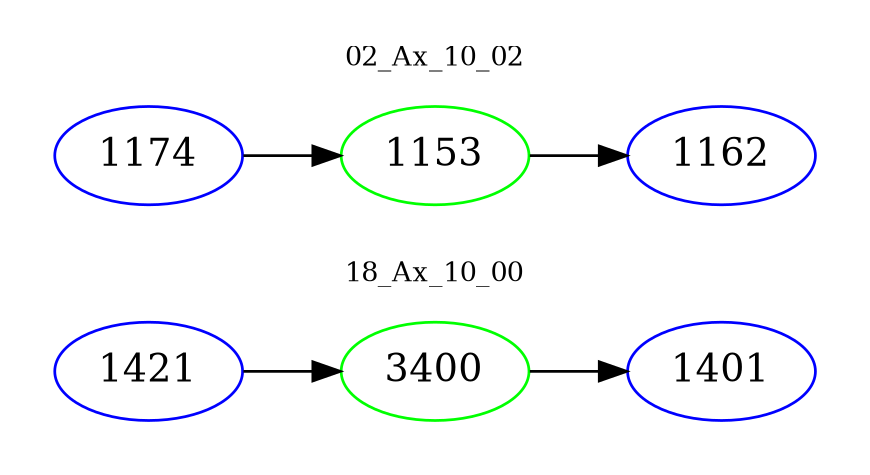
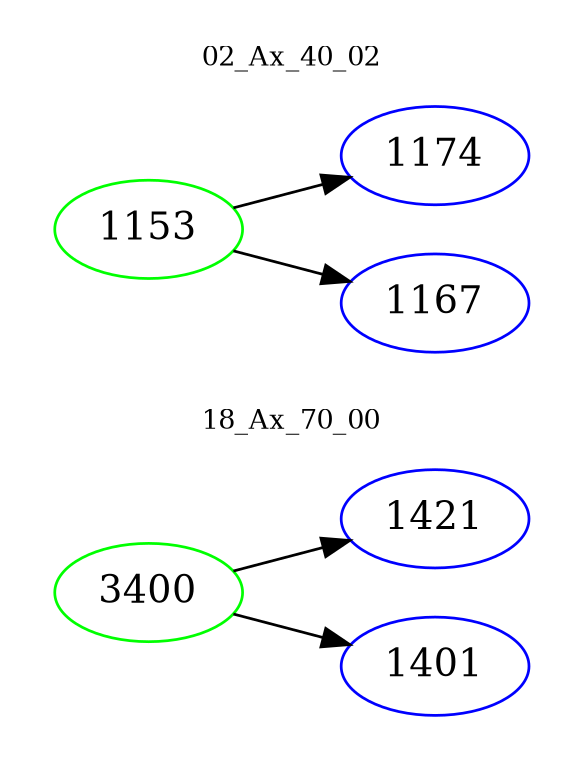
(435, 59) -> (292, 59)
(278, 156) -> (278, 196)
(721, 156) -> (435, 303)
(435, 274) -> (292, 422)
(278, 371) -> (278, 559)
